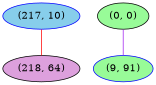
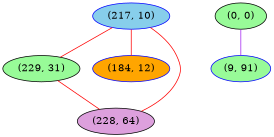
(41, 69) -> (116, 121)
none -> (41, 69)
none -> (131, 69)
